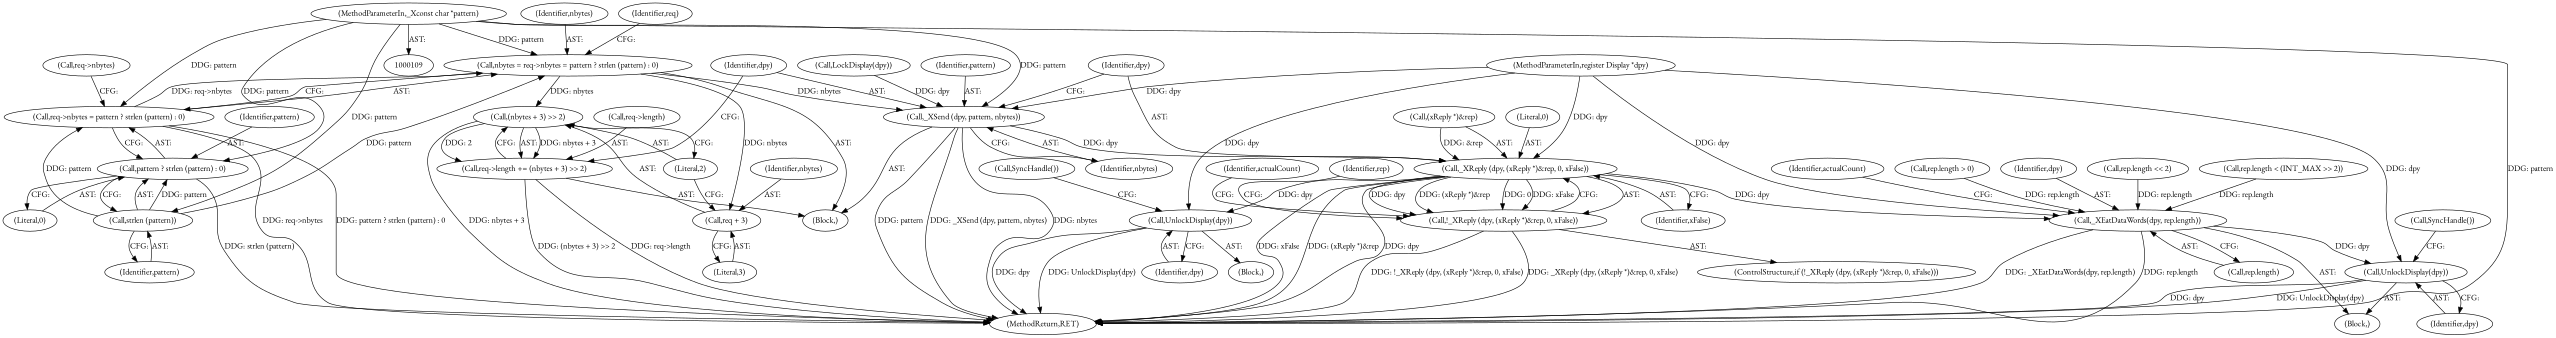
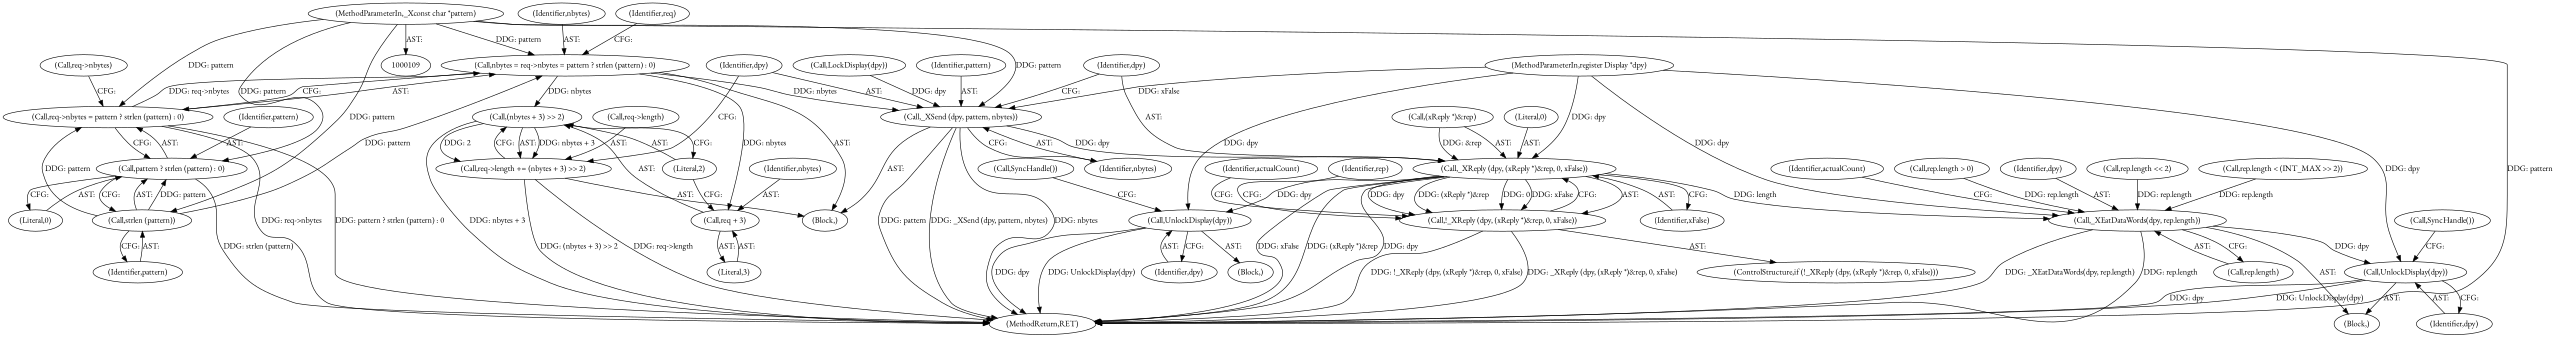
(1164, 91) -> (1159, 91)
(1752, 195) -> (1756, 195)
(723, 246) -> (728, 246)
